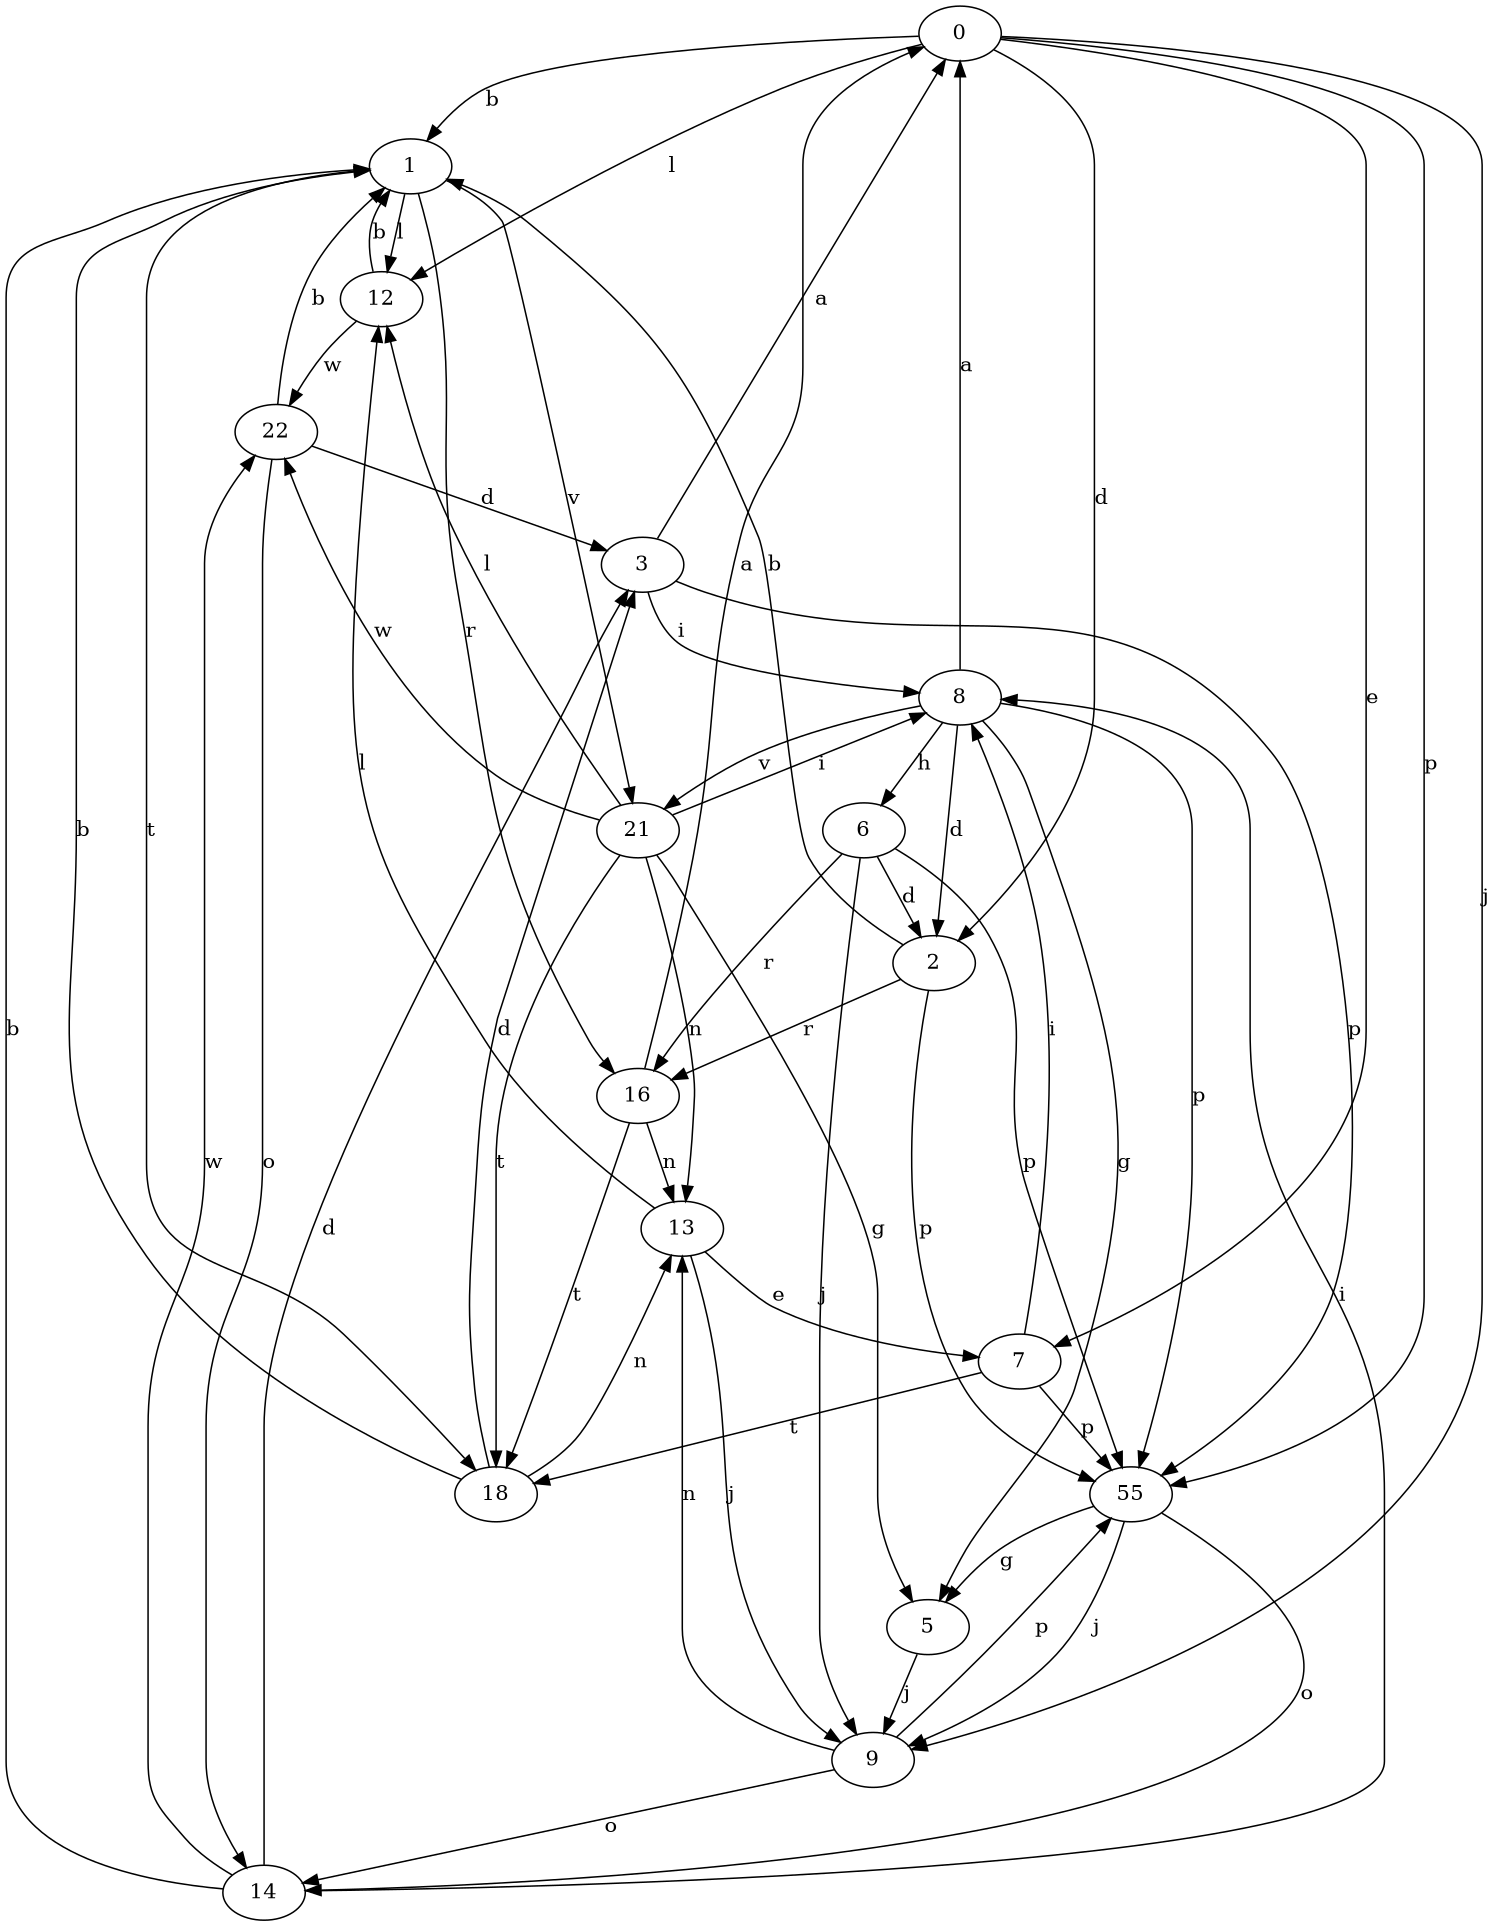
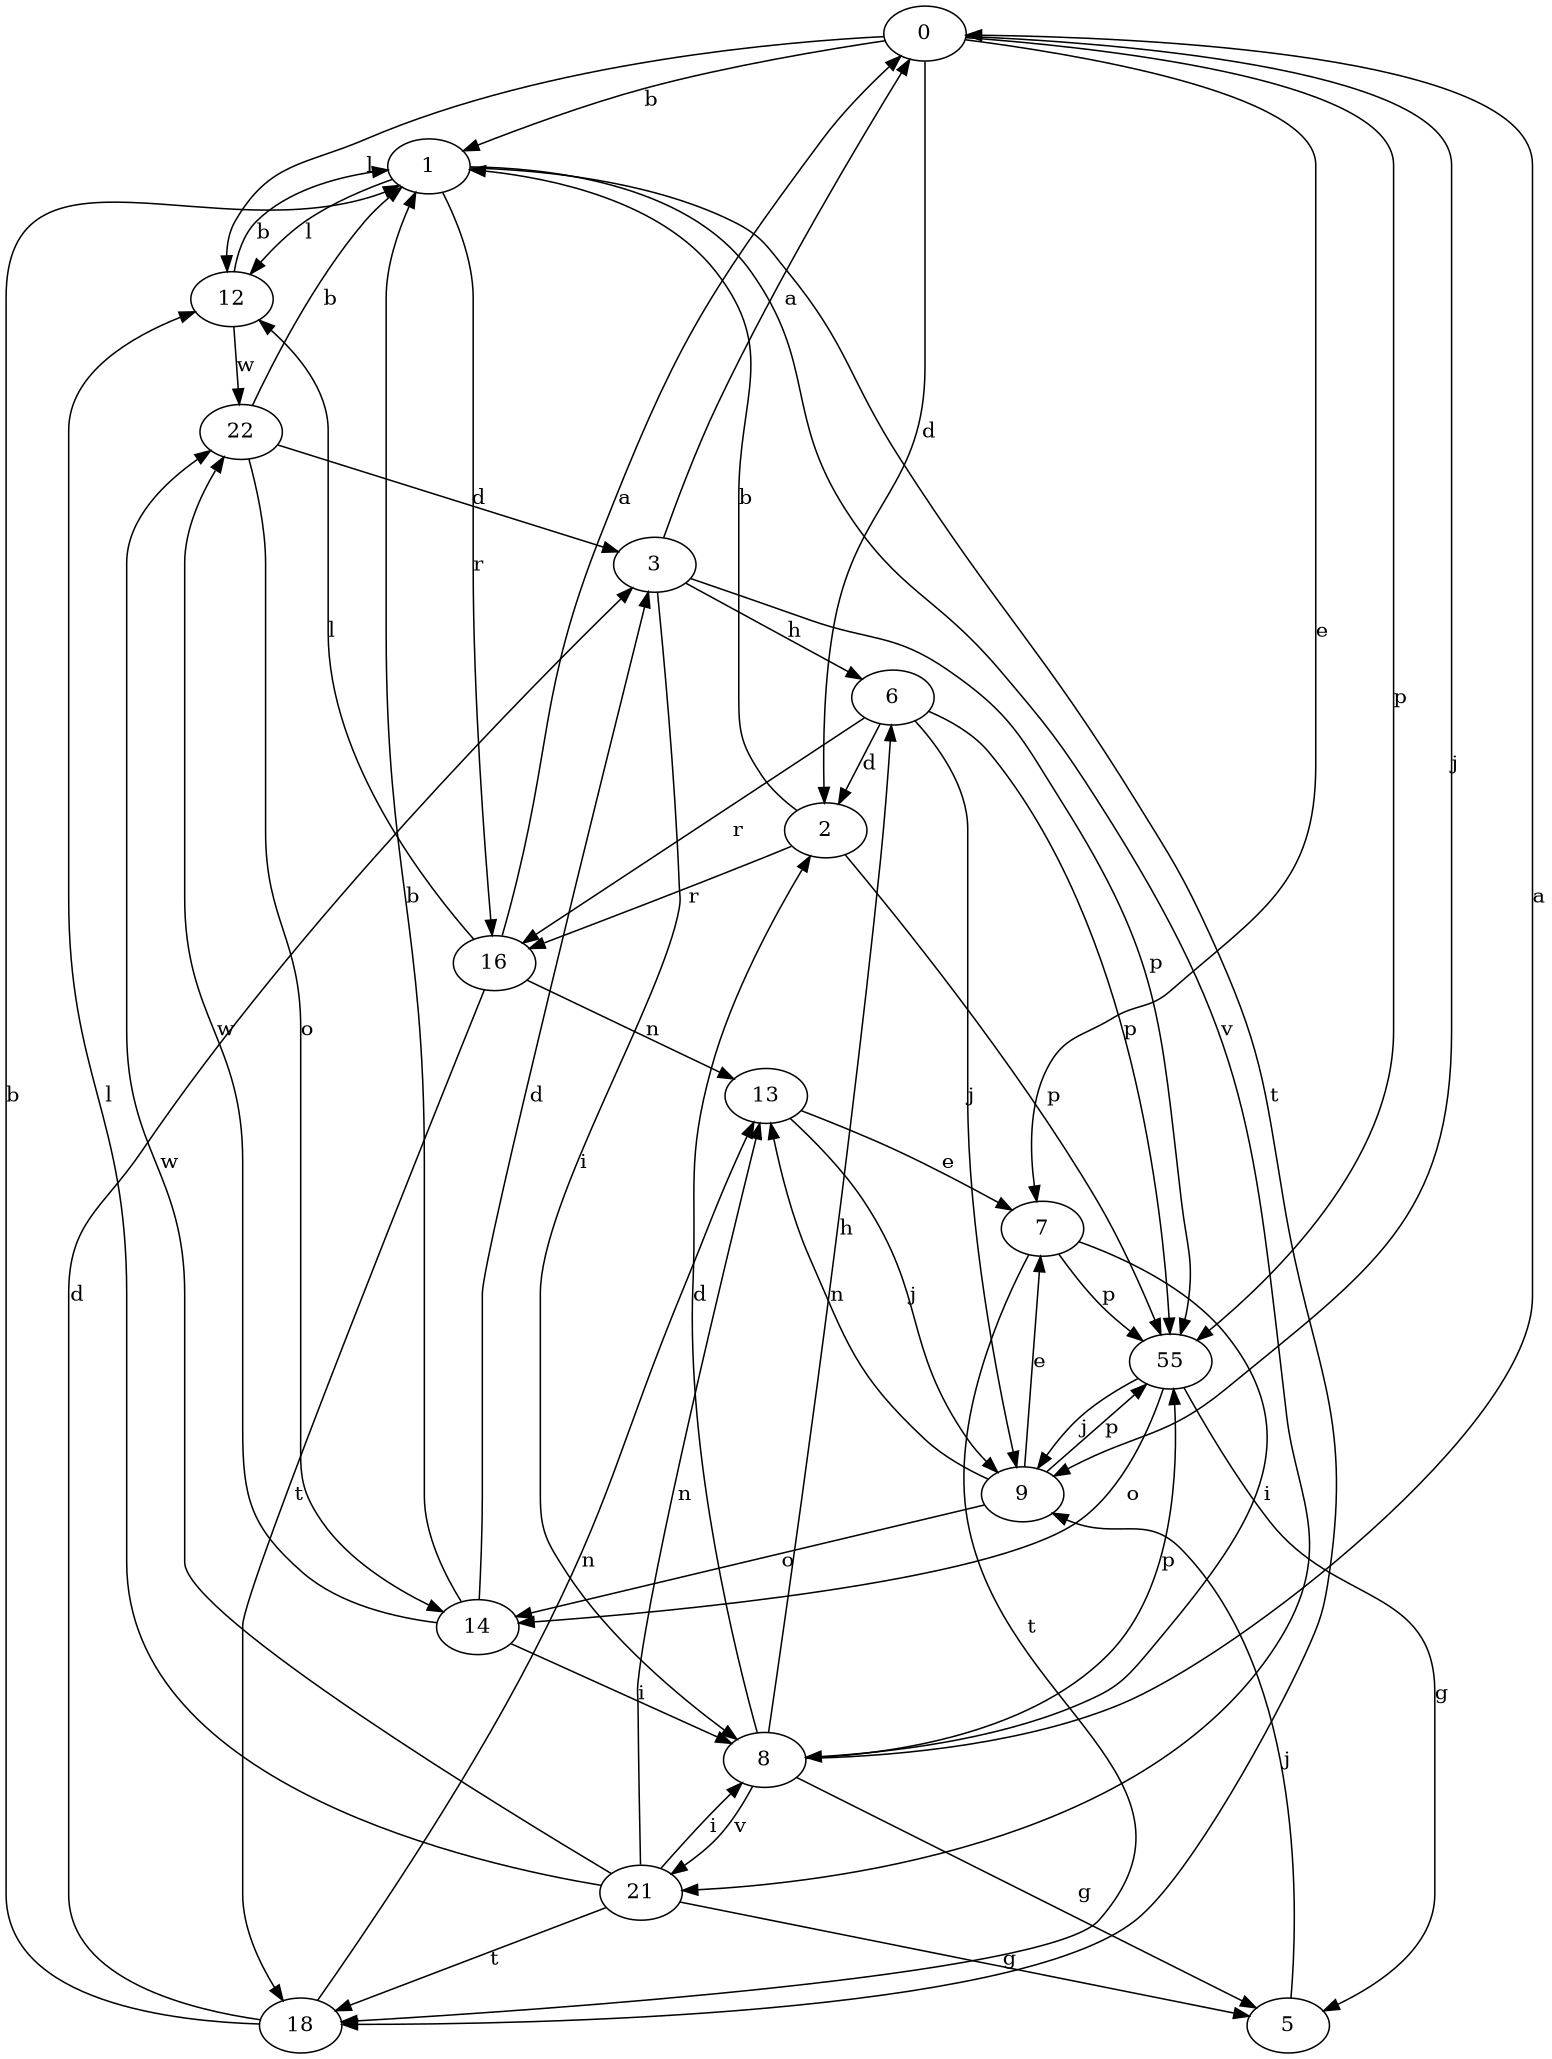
none -> (767, 627)
(372, 824) -> (329, 645)
none -> (1032, 1369)
